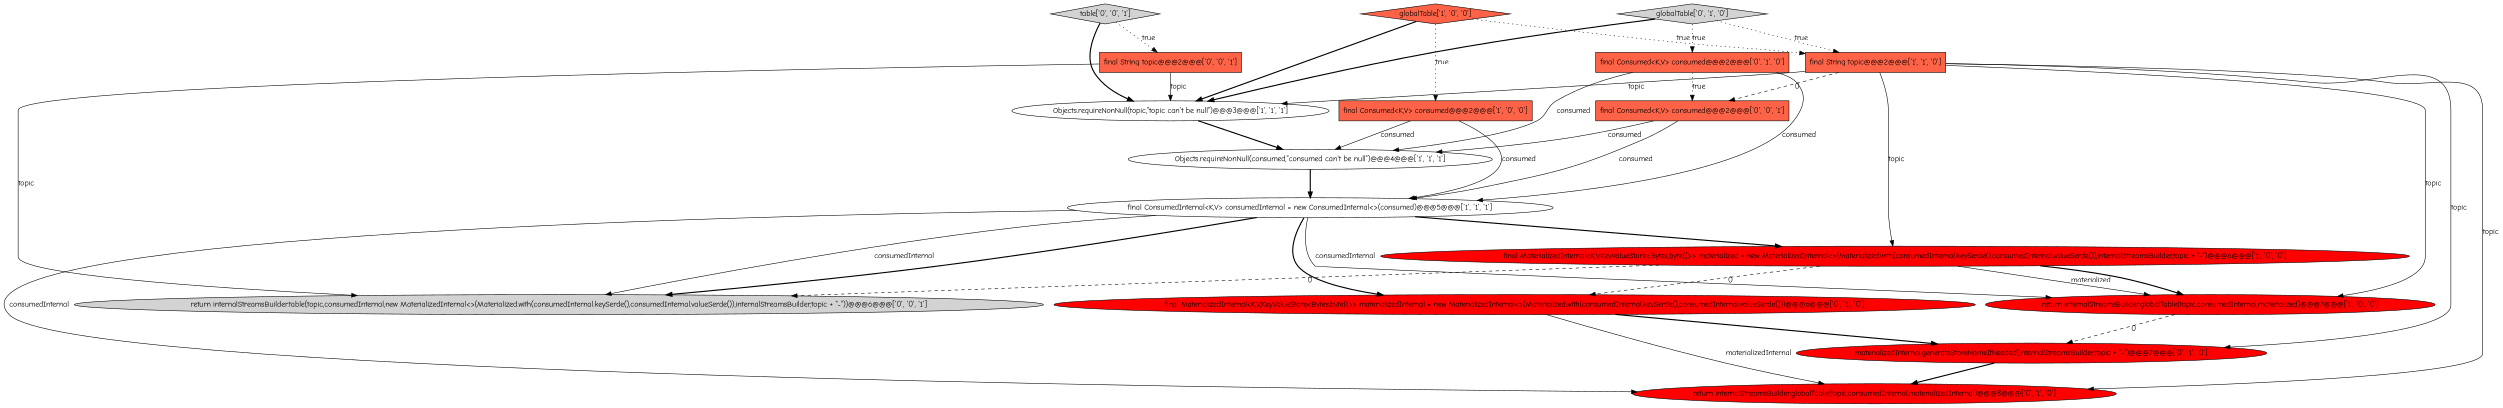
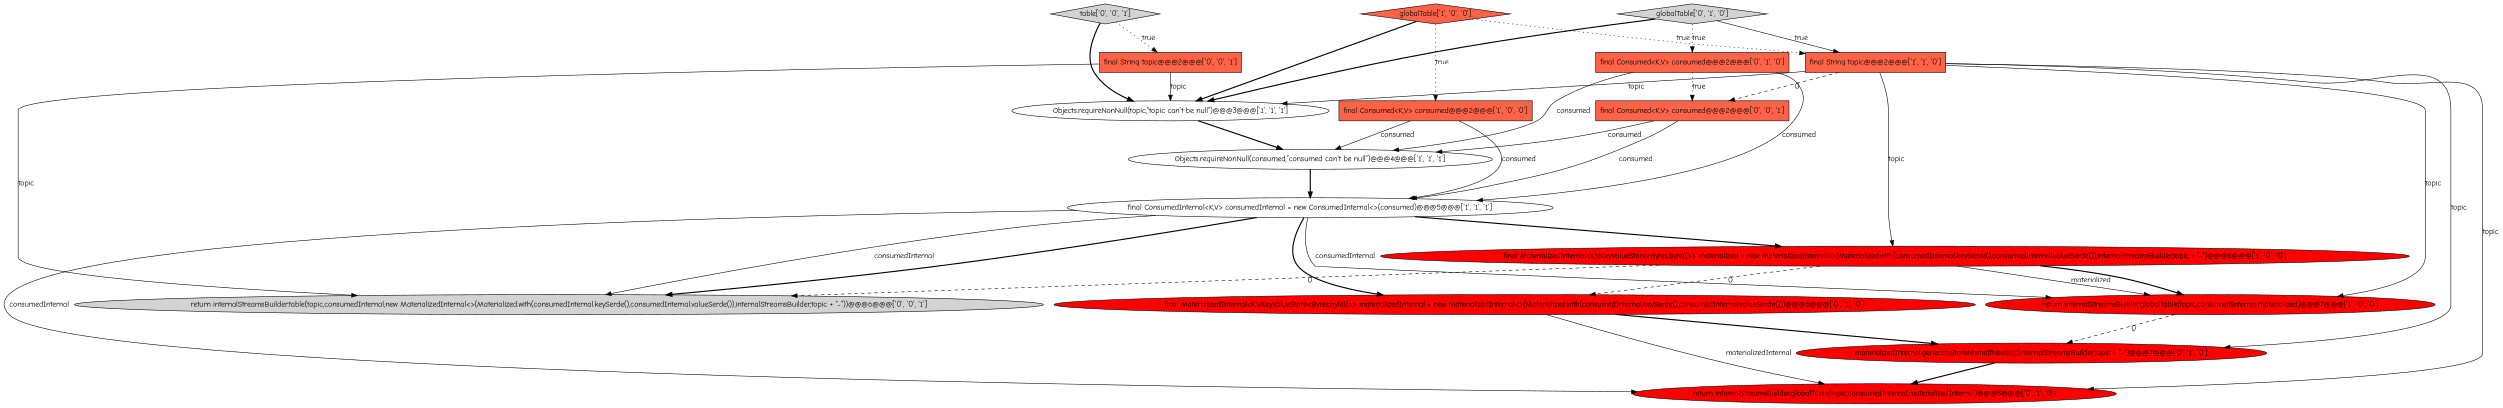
(1775, 36) -> (1775, 36)
